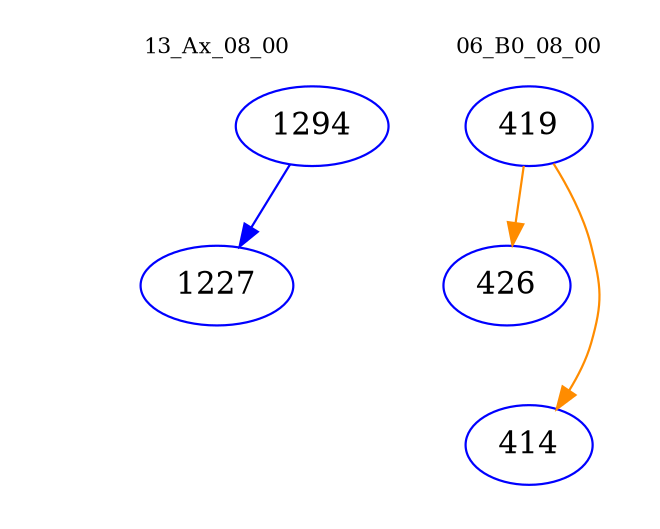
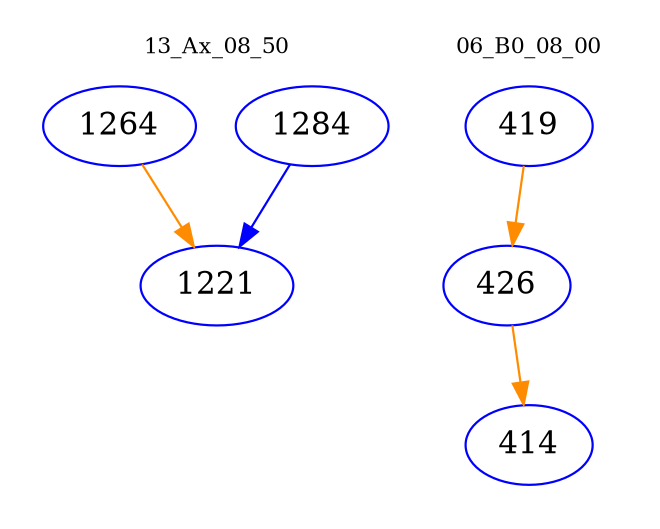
(217, 48) -> (217, 48)
none -> (120, 126)
(312, 126) -> (312, 126)
(598, 275) -> (516, 354)
(217, 286) -> (217, 286)
